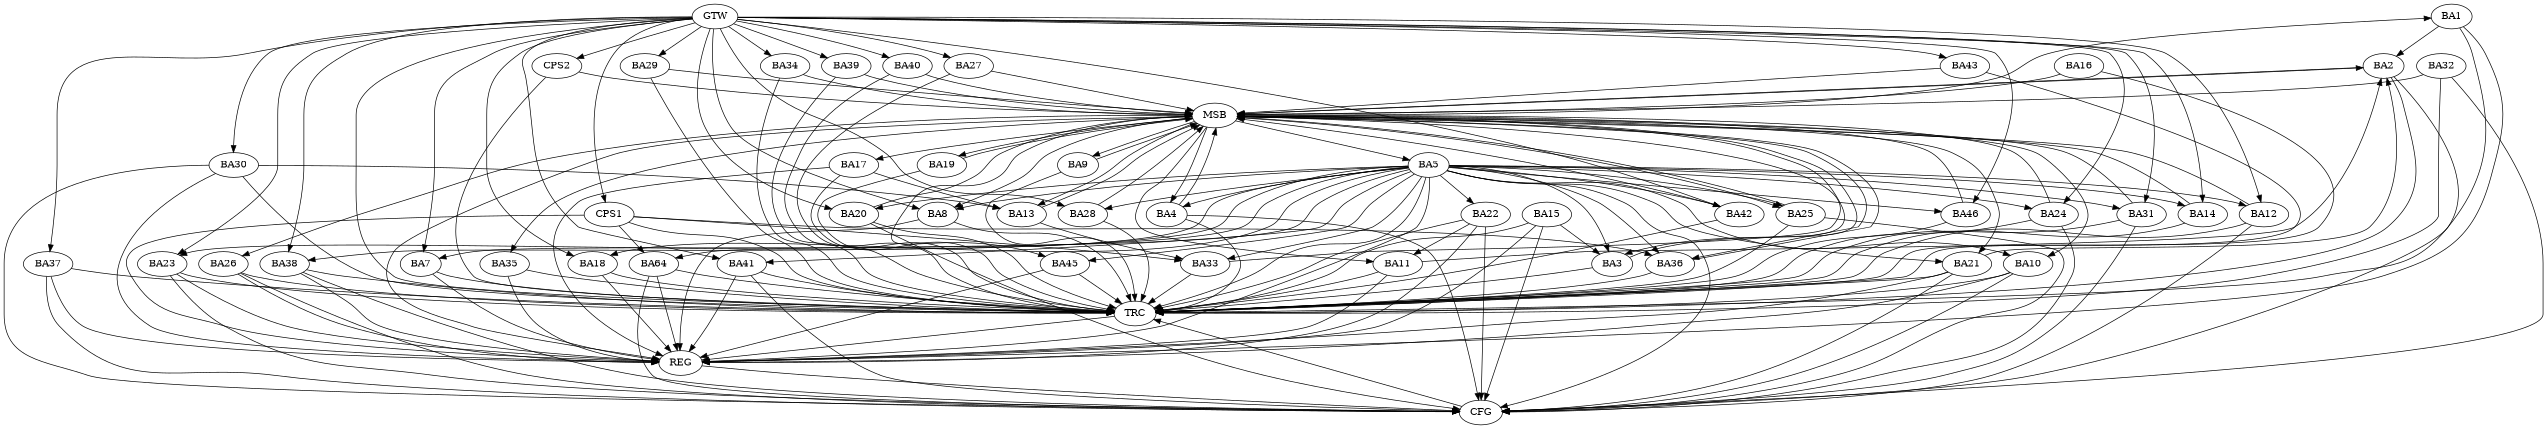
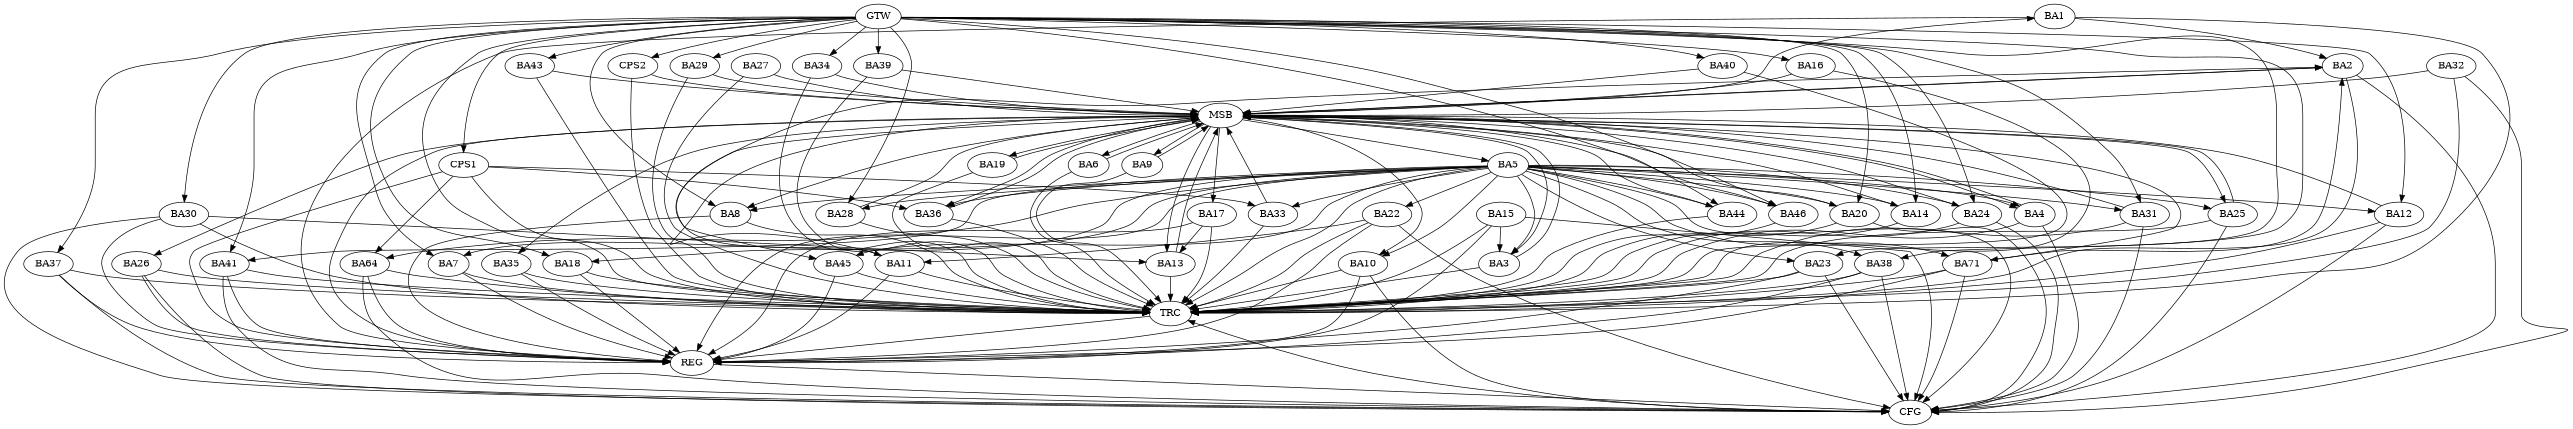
(883, 41) -> (1342, 30)
none -> (1089, 165)
(1739, 214) -> (1732, 214)
(1073, 233) -> (1170, 285)
(1967, 264) -> (1967, 264)
